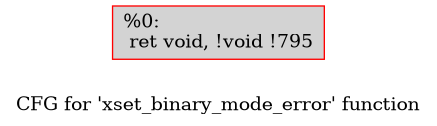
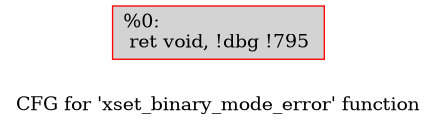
(218, 42) -> (216, 42)
